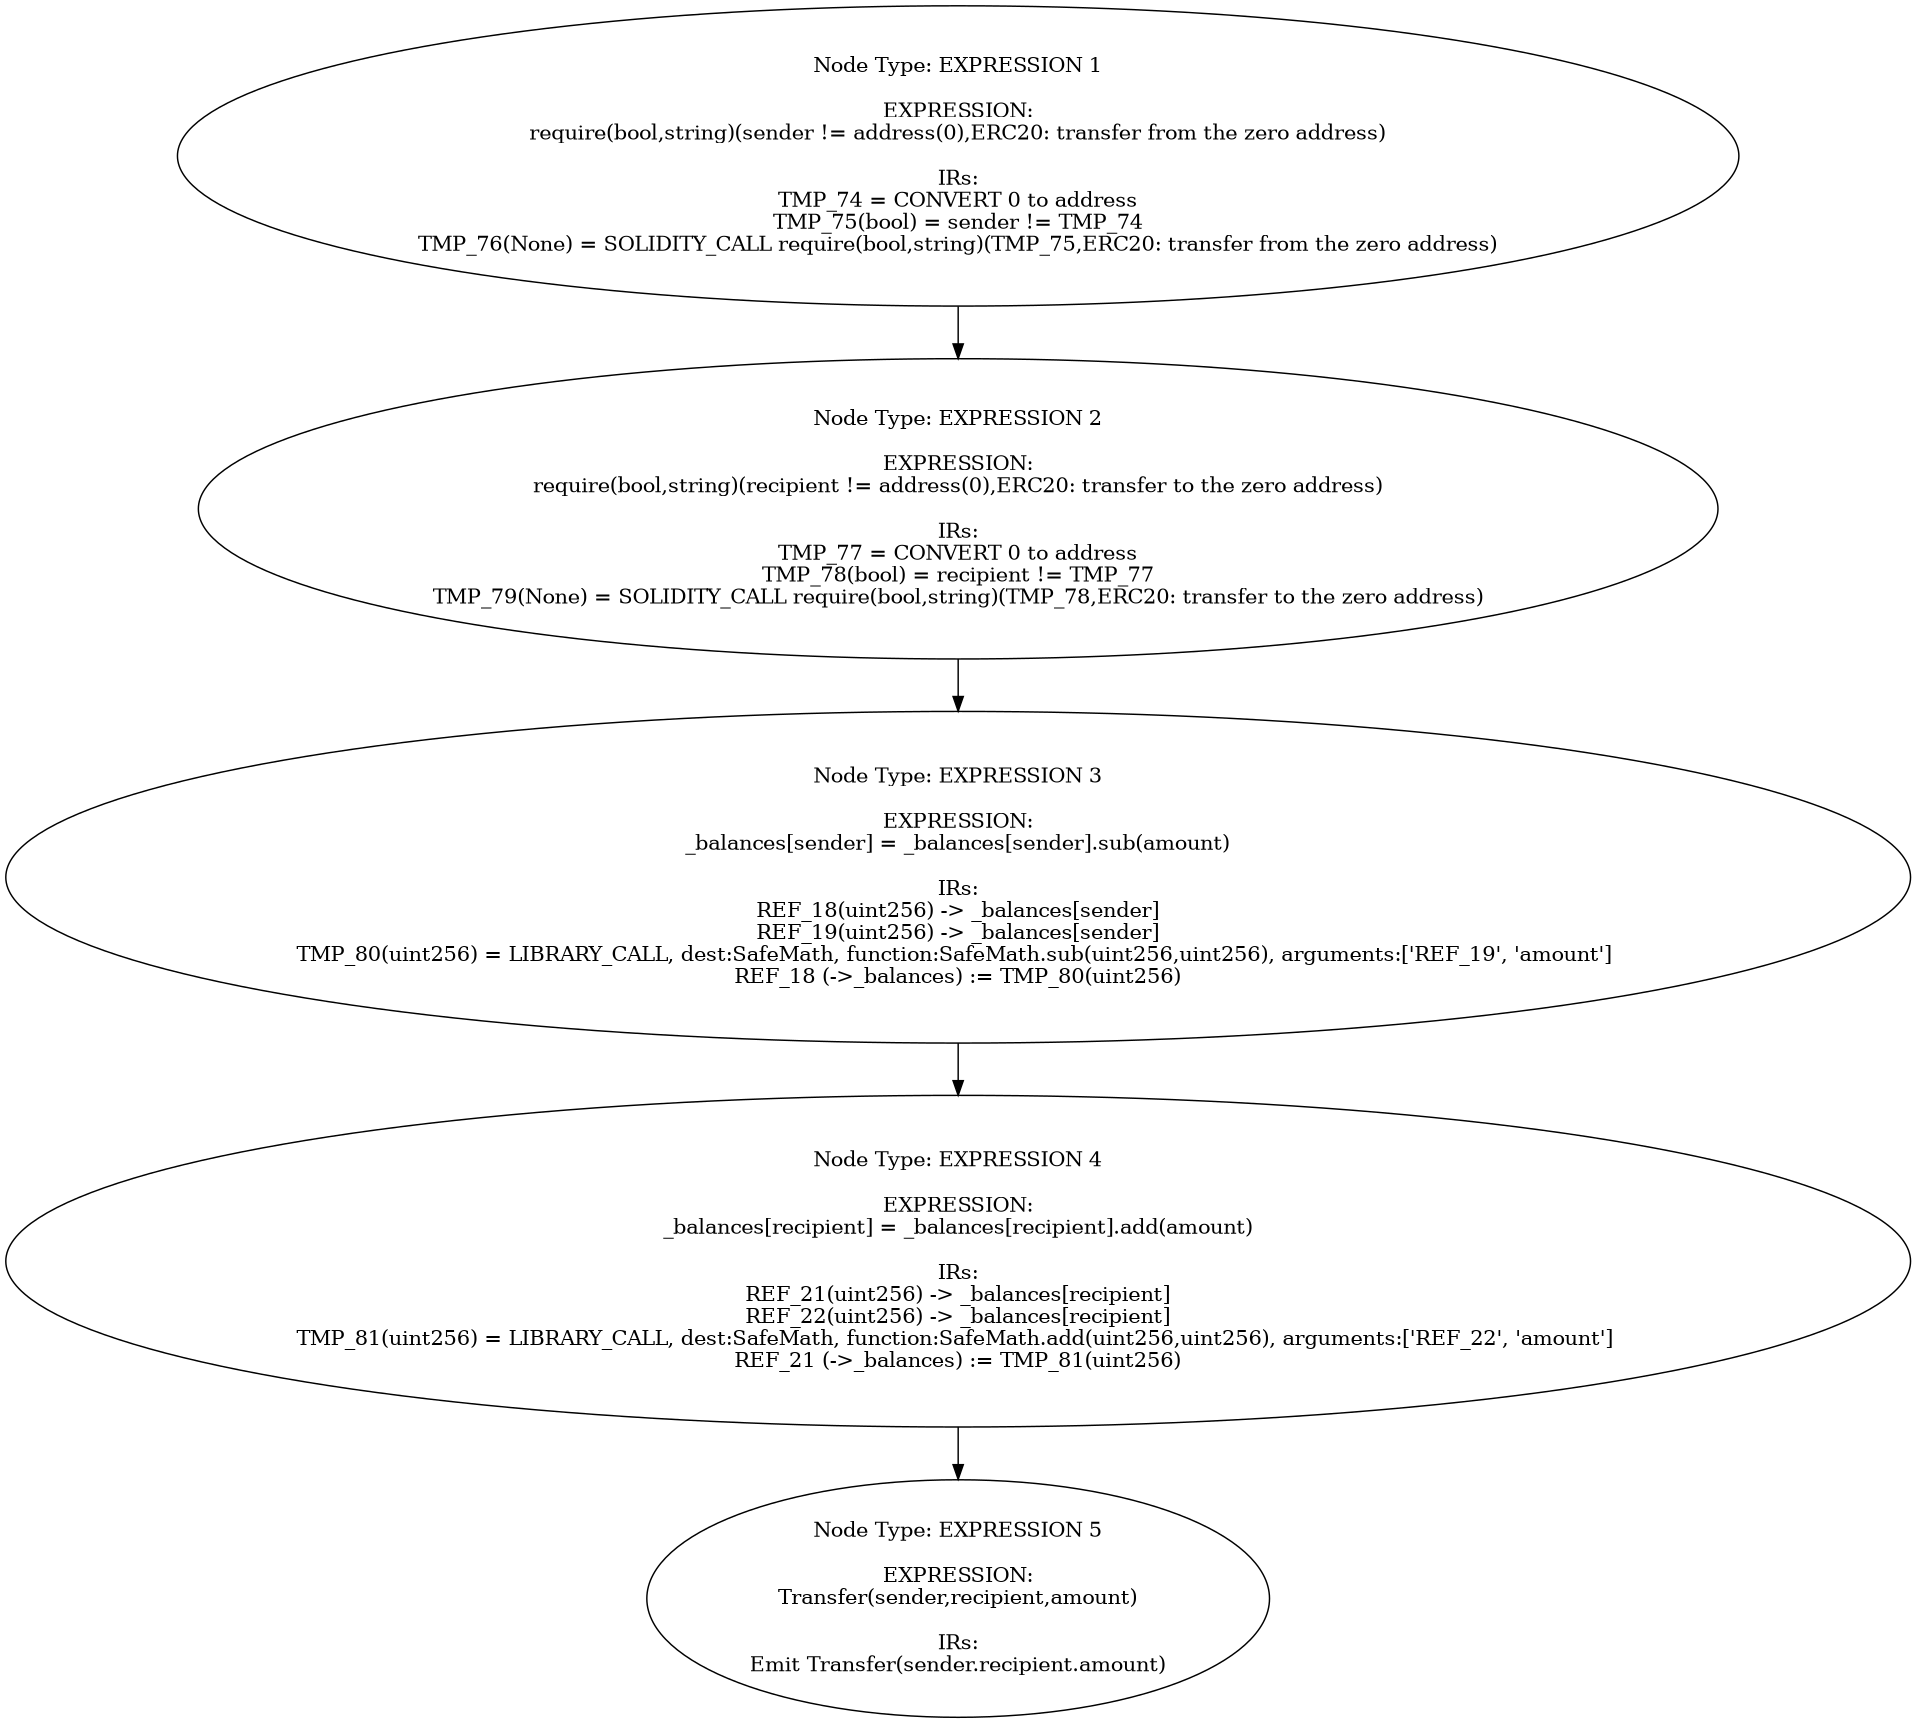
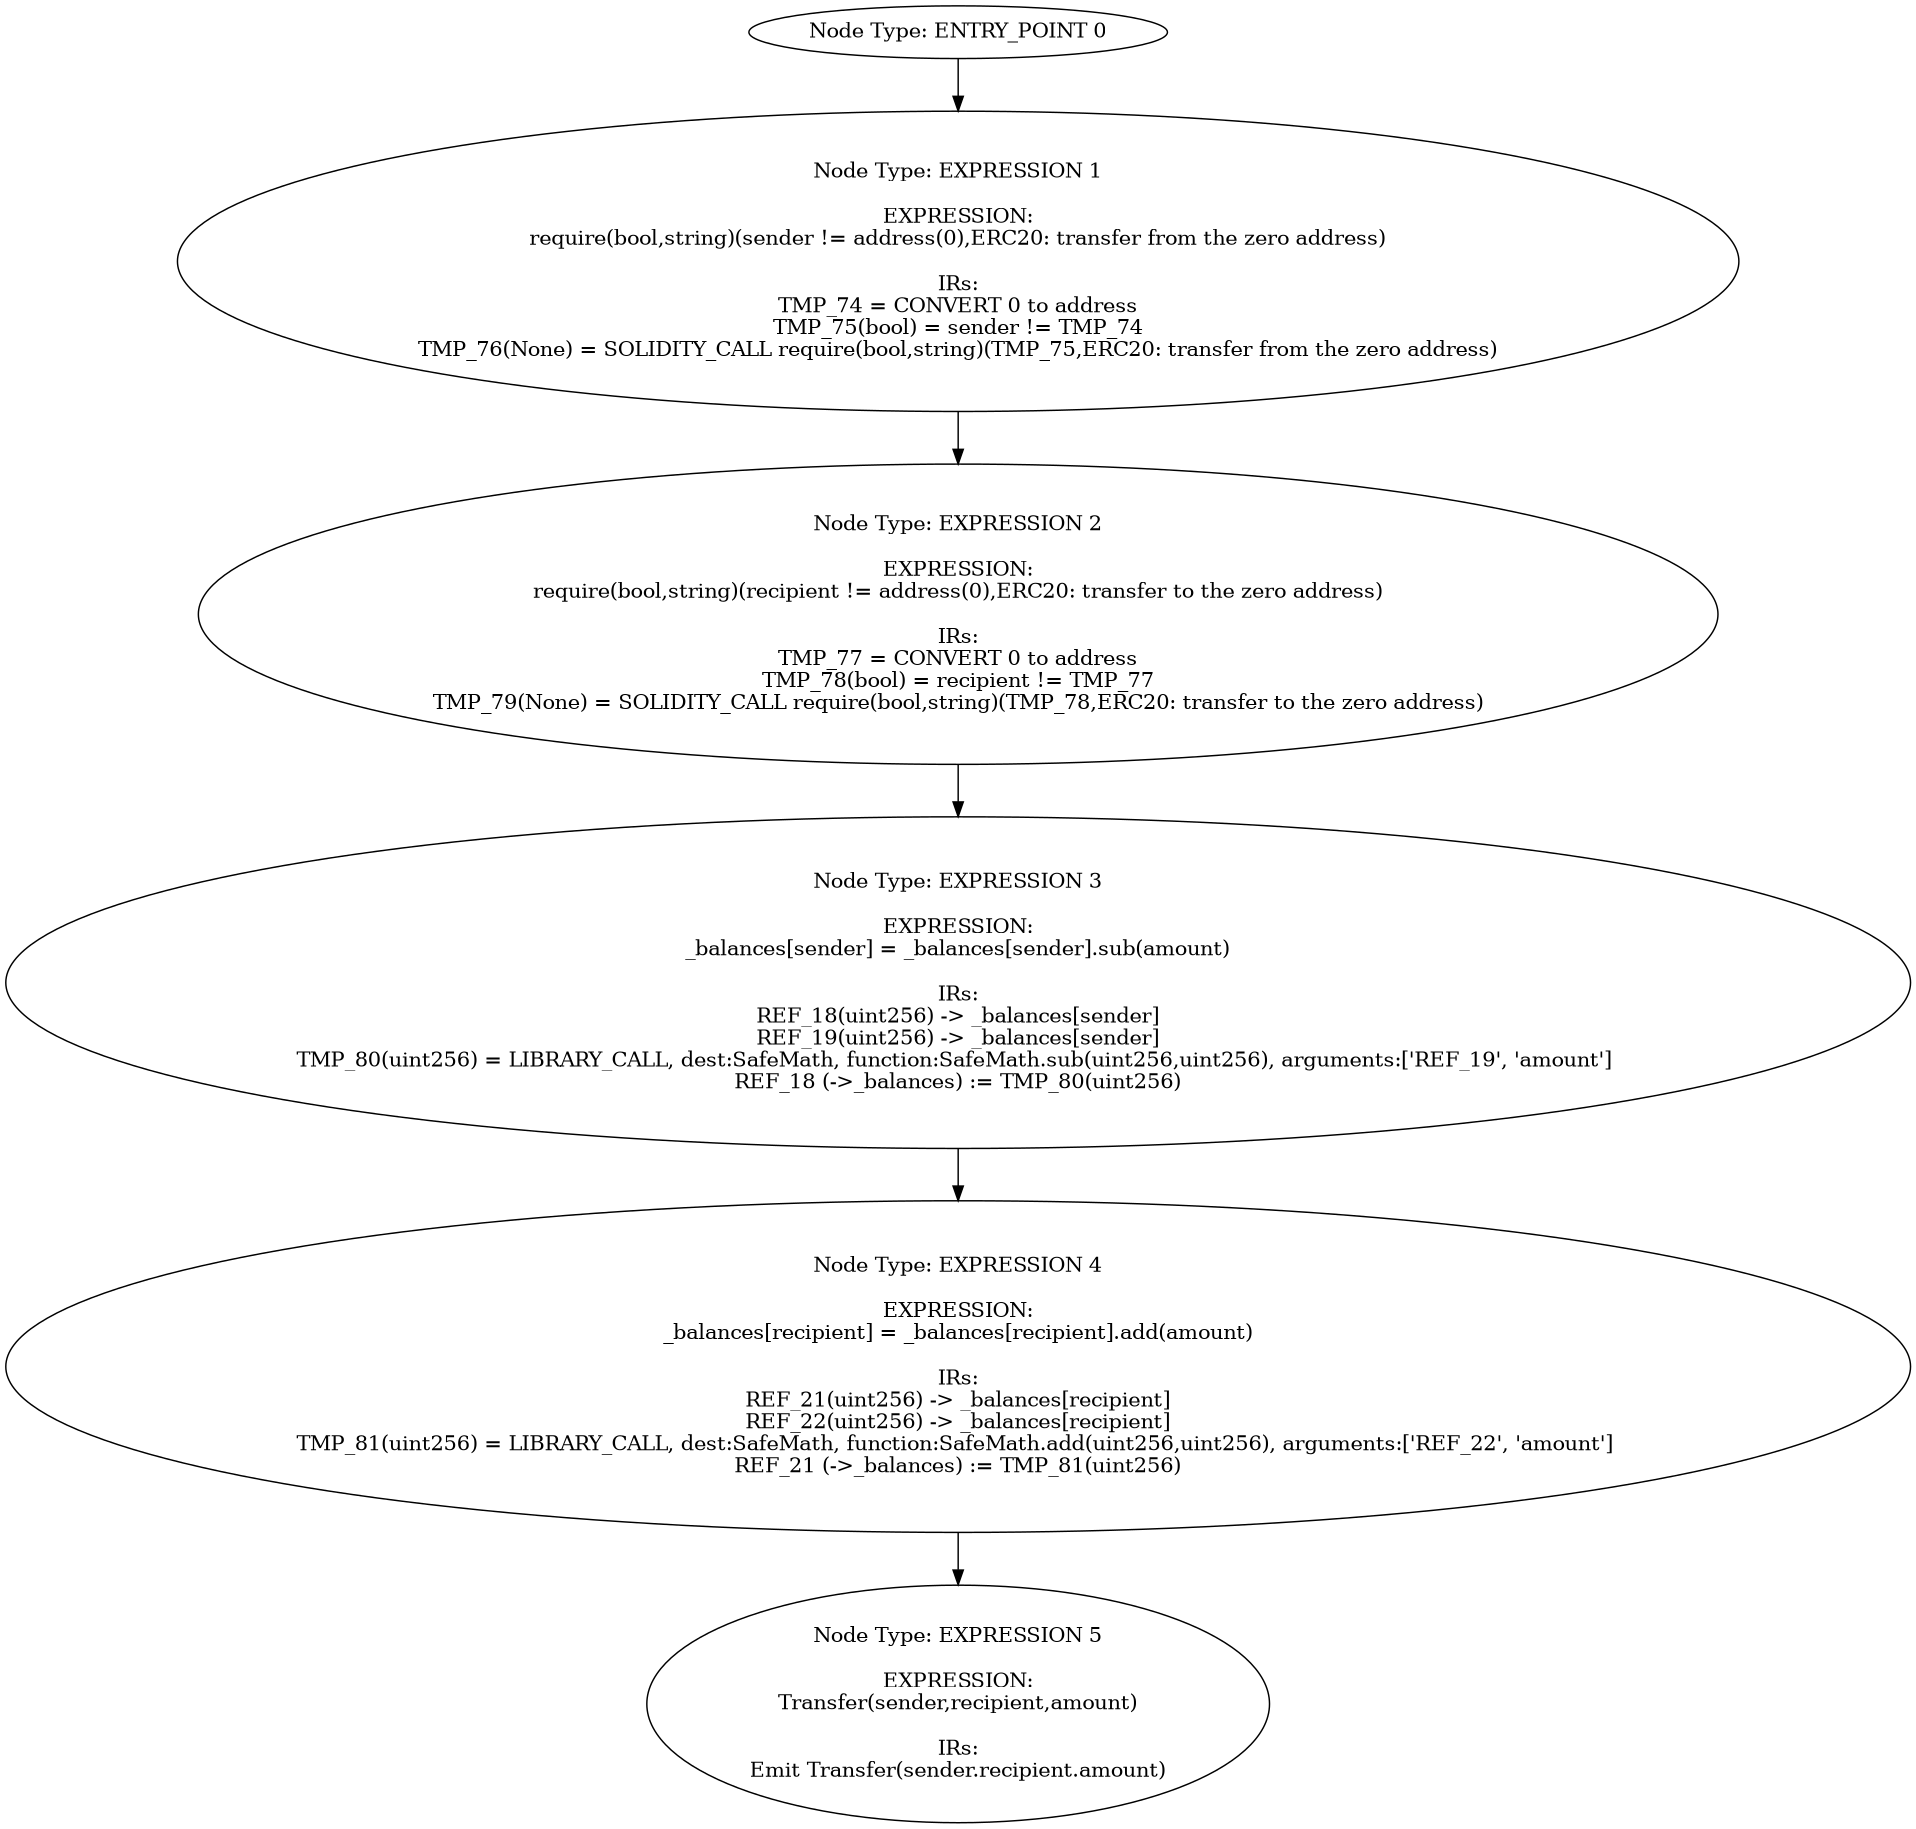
none -> (958, 32)
